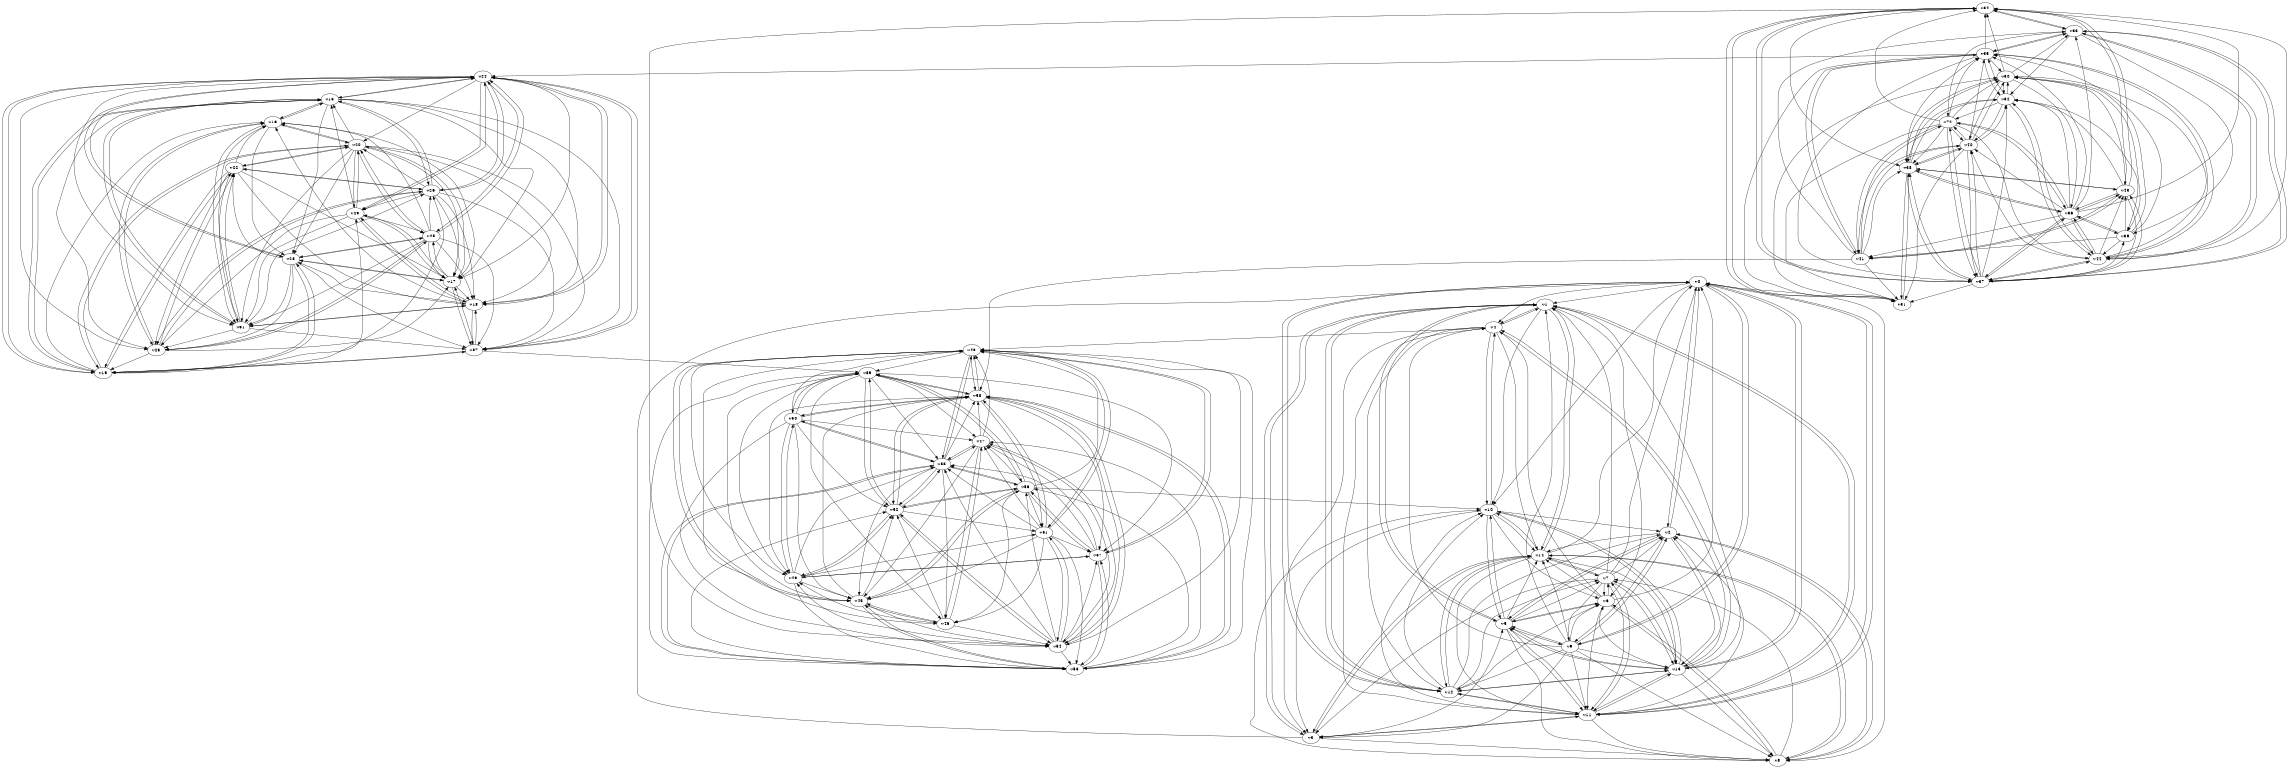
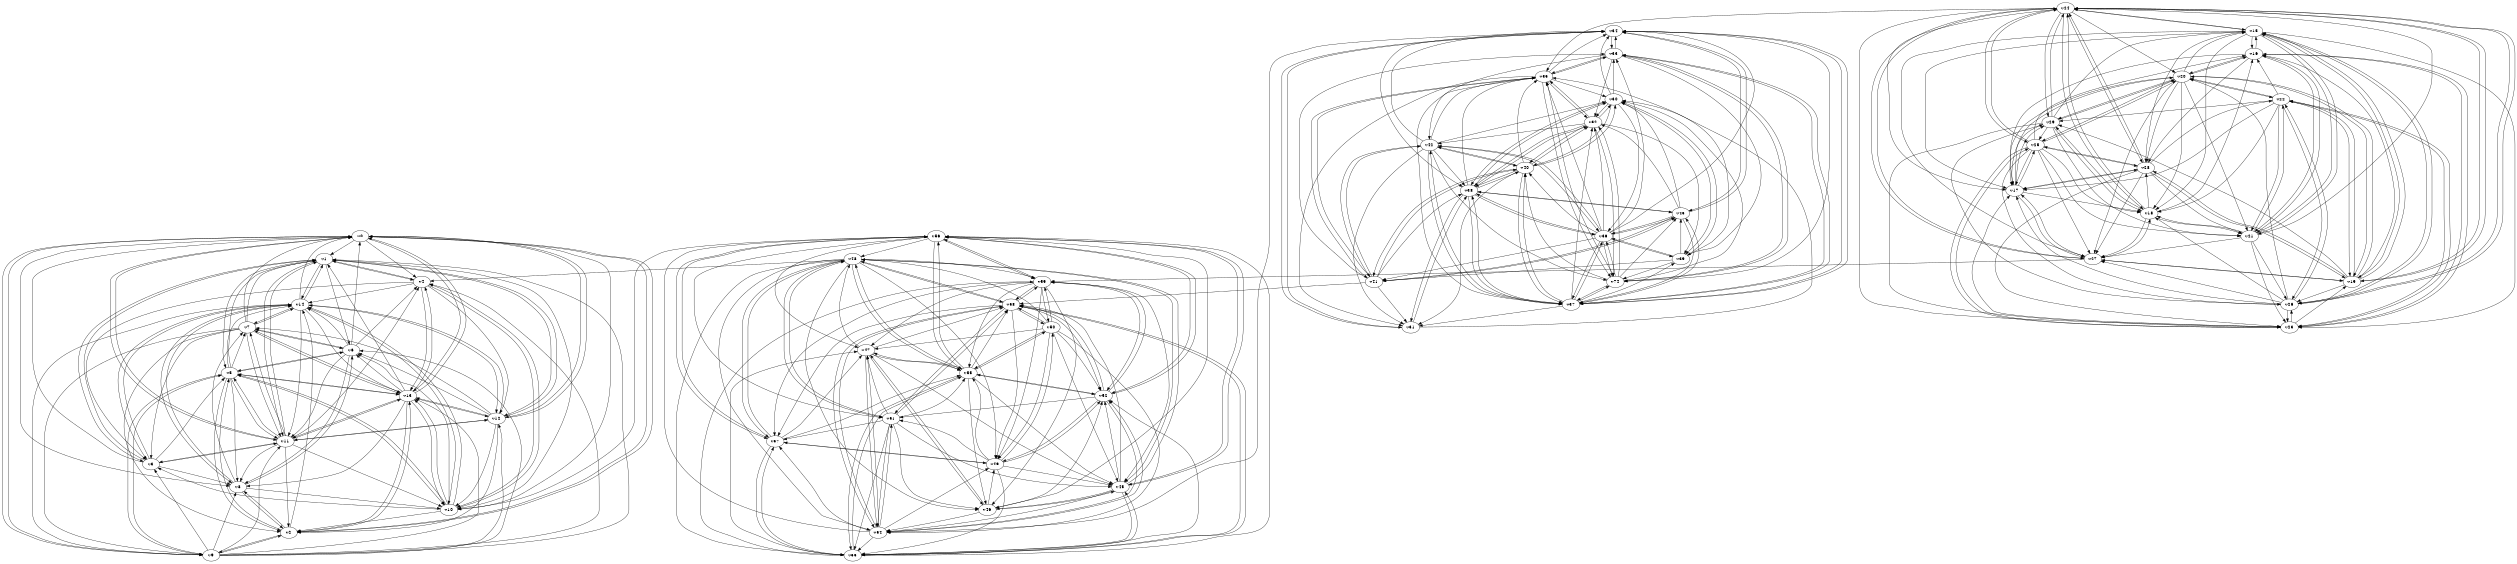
(1236, 65) -> (1794, 13)
none -> (2167, 111)
(1948, 122) -> (1429, 145)
(2098, 259) -> (1615, 282)
(241, 327) -> (2250, 236)
(1235, 339) -> (629, 271)
(474, 350) -> (2093, 259)
(868, 373) -> (1042, 282)
(996, 559) -> none
